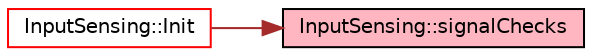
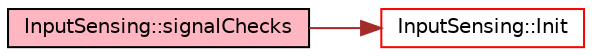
(237, 28) -> (335, 28)
